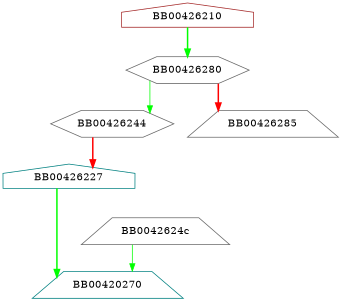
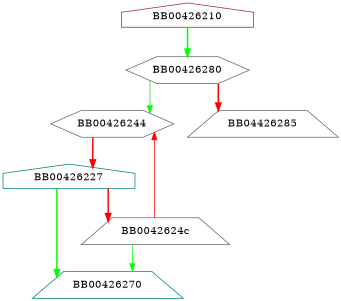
(263, 124) -> (263, 124)
none -> (154, 179)
none -> (108, 201)
(108, 285) -> (108, 285)
